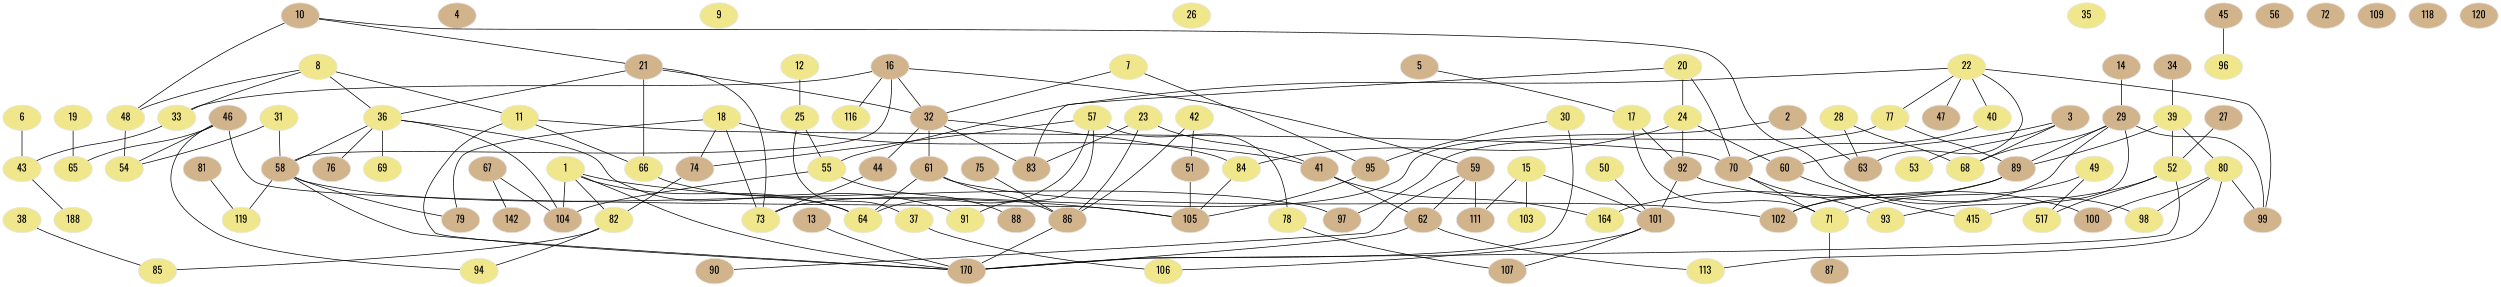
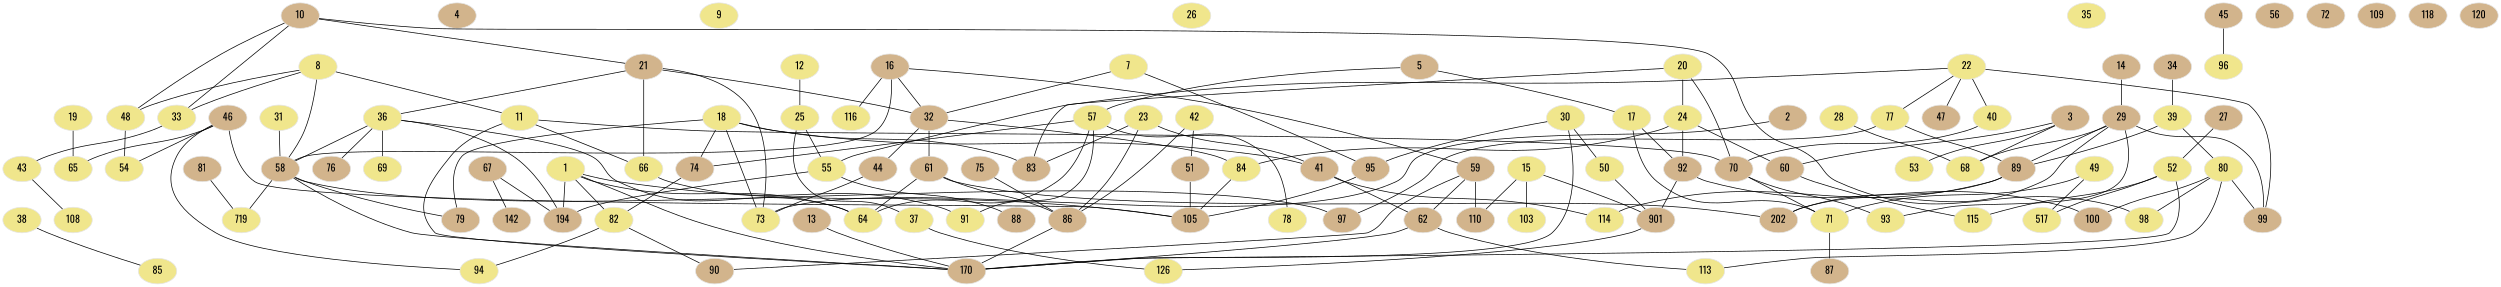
none -> (1252, 79)
(514, 86) -> (238, 67)
(352, 94) -> (308, 120)
(22, 118) -> none
(971, 139) -> (879, 139)
(2172, 143) -> none
(204, 147) -> none
none -> (1590, 150)
(1863, 169) -> none
(73, 220) -> (73, 220)
(241, 220) -> (241, 220)
(563, 220) -> (563, 220)
(1476, 220) -> (1476, 220)
(1605, 220) -> (1605, 220)
(1656, 220) -> (1656, 220)
(1779, 220) -> (1779, 220)
(1973, 220) -> (1973, 220)
(389, 257) -> (664, 246)
(1163, 271) -> (1163, 271)
(1507, 271) -> none
